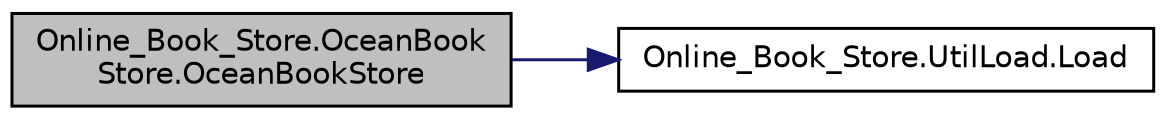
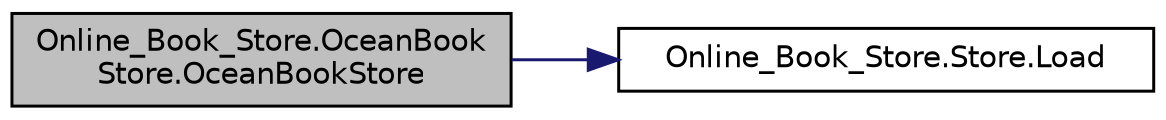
(886, 60) -> (886, 60)
